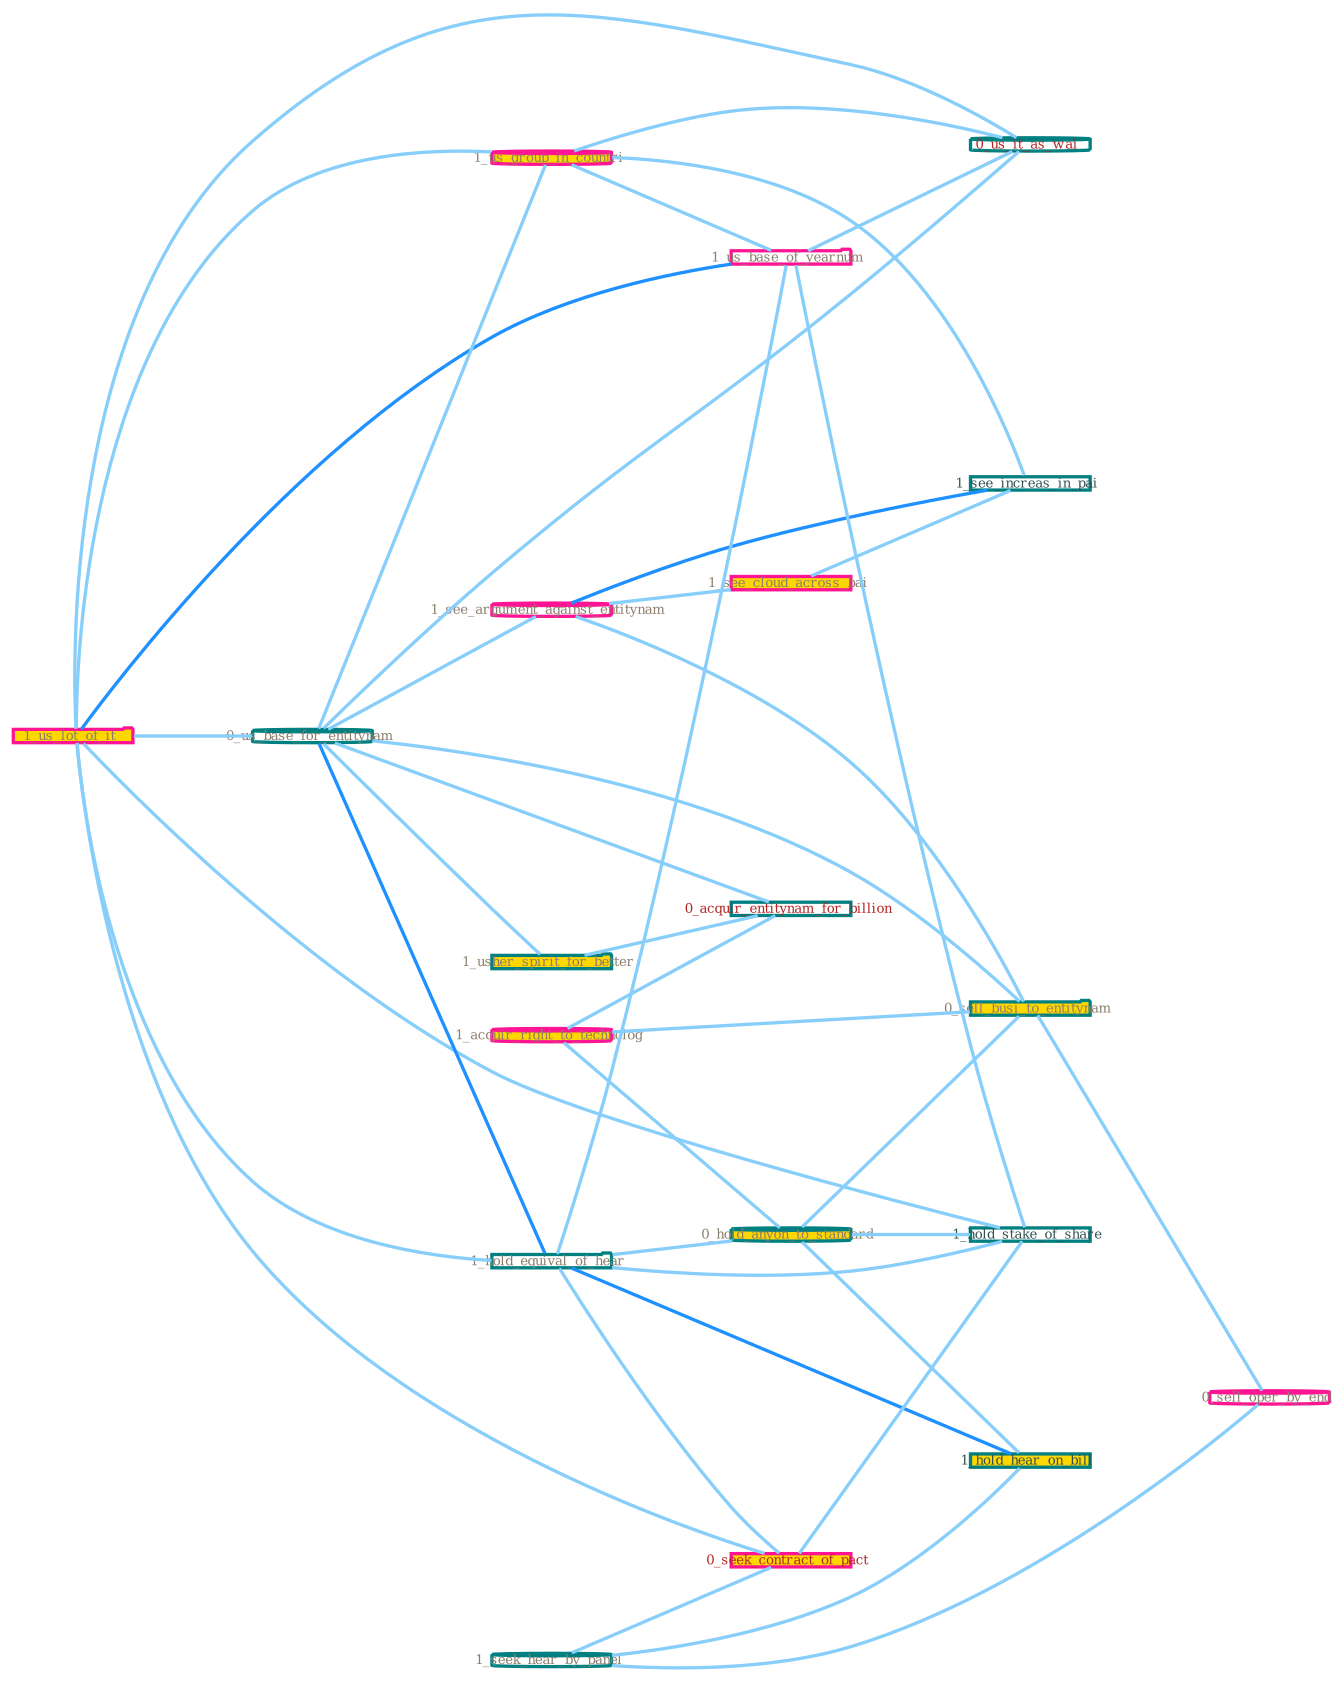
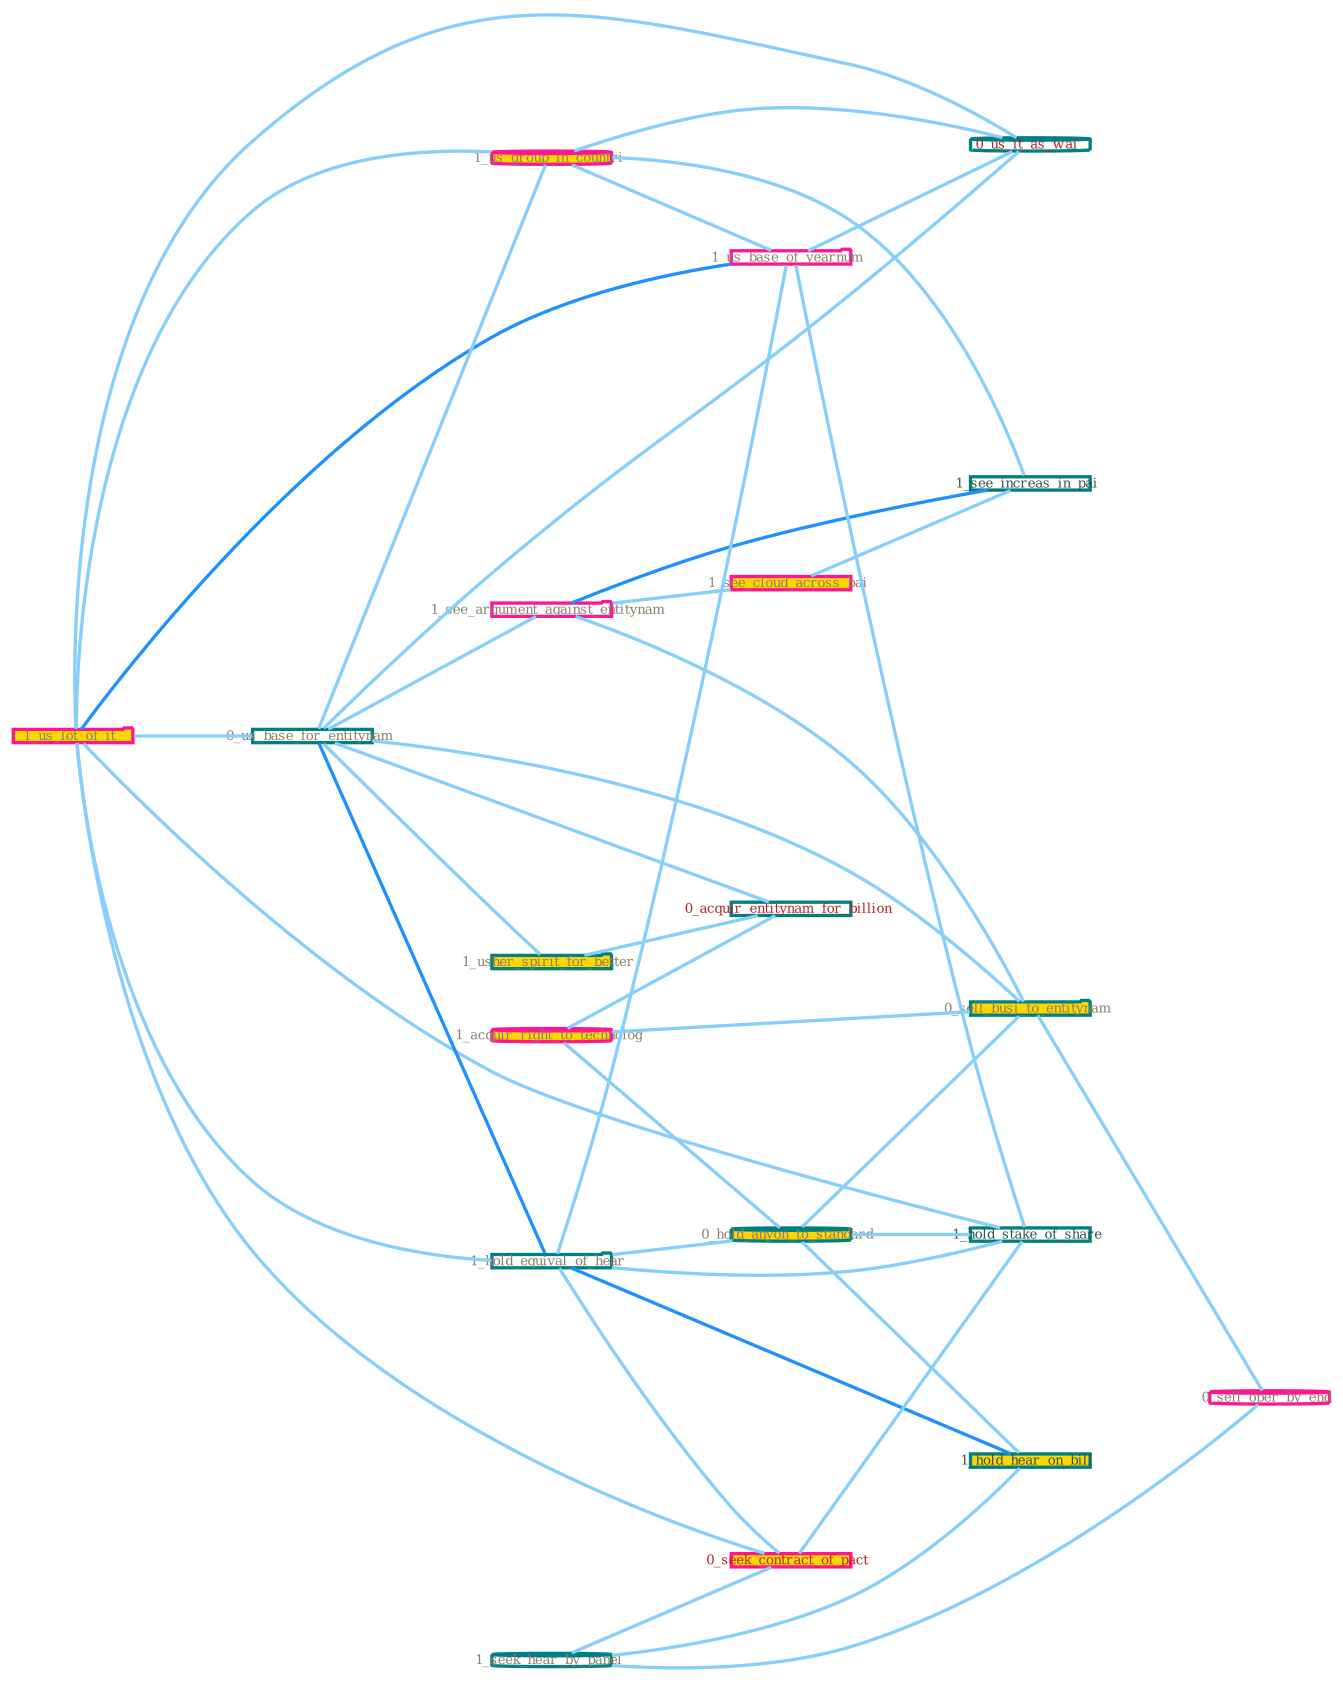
(552, 610) -> (552, 610)
(312, 736) -> (312, 736)
